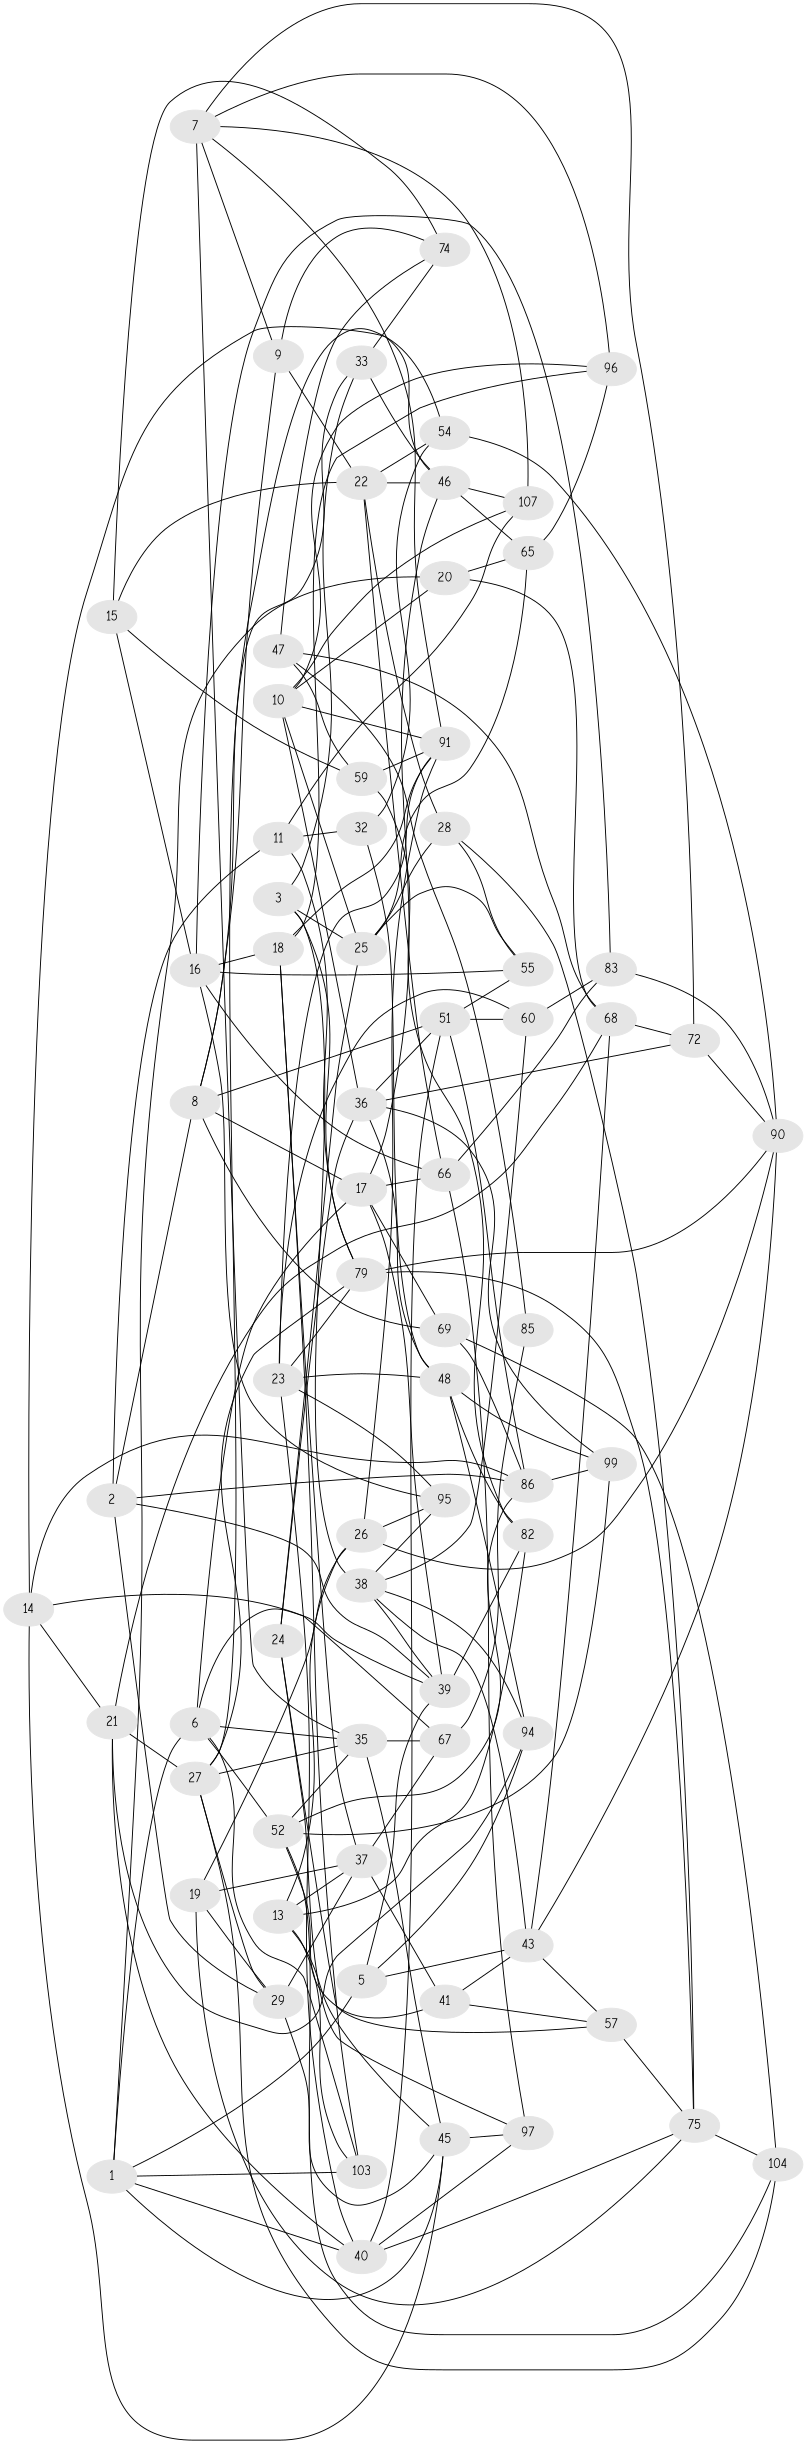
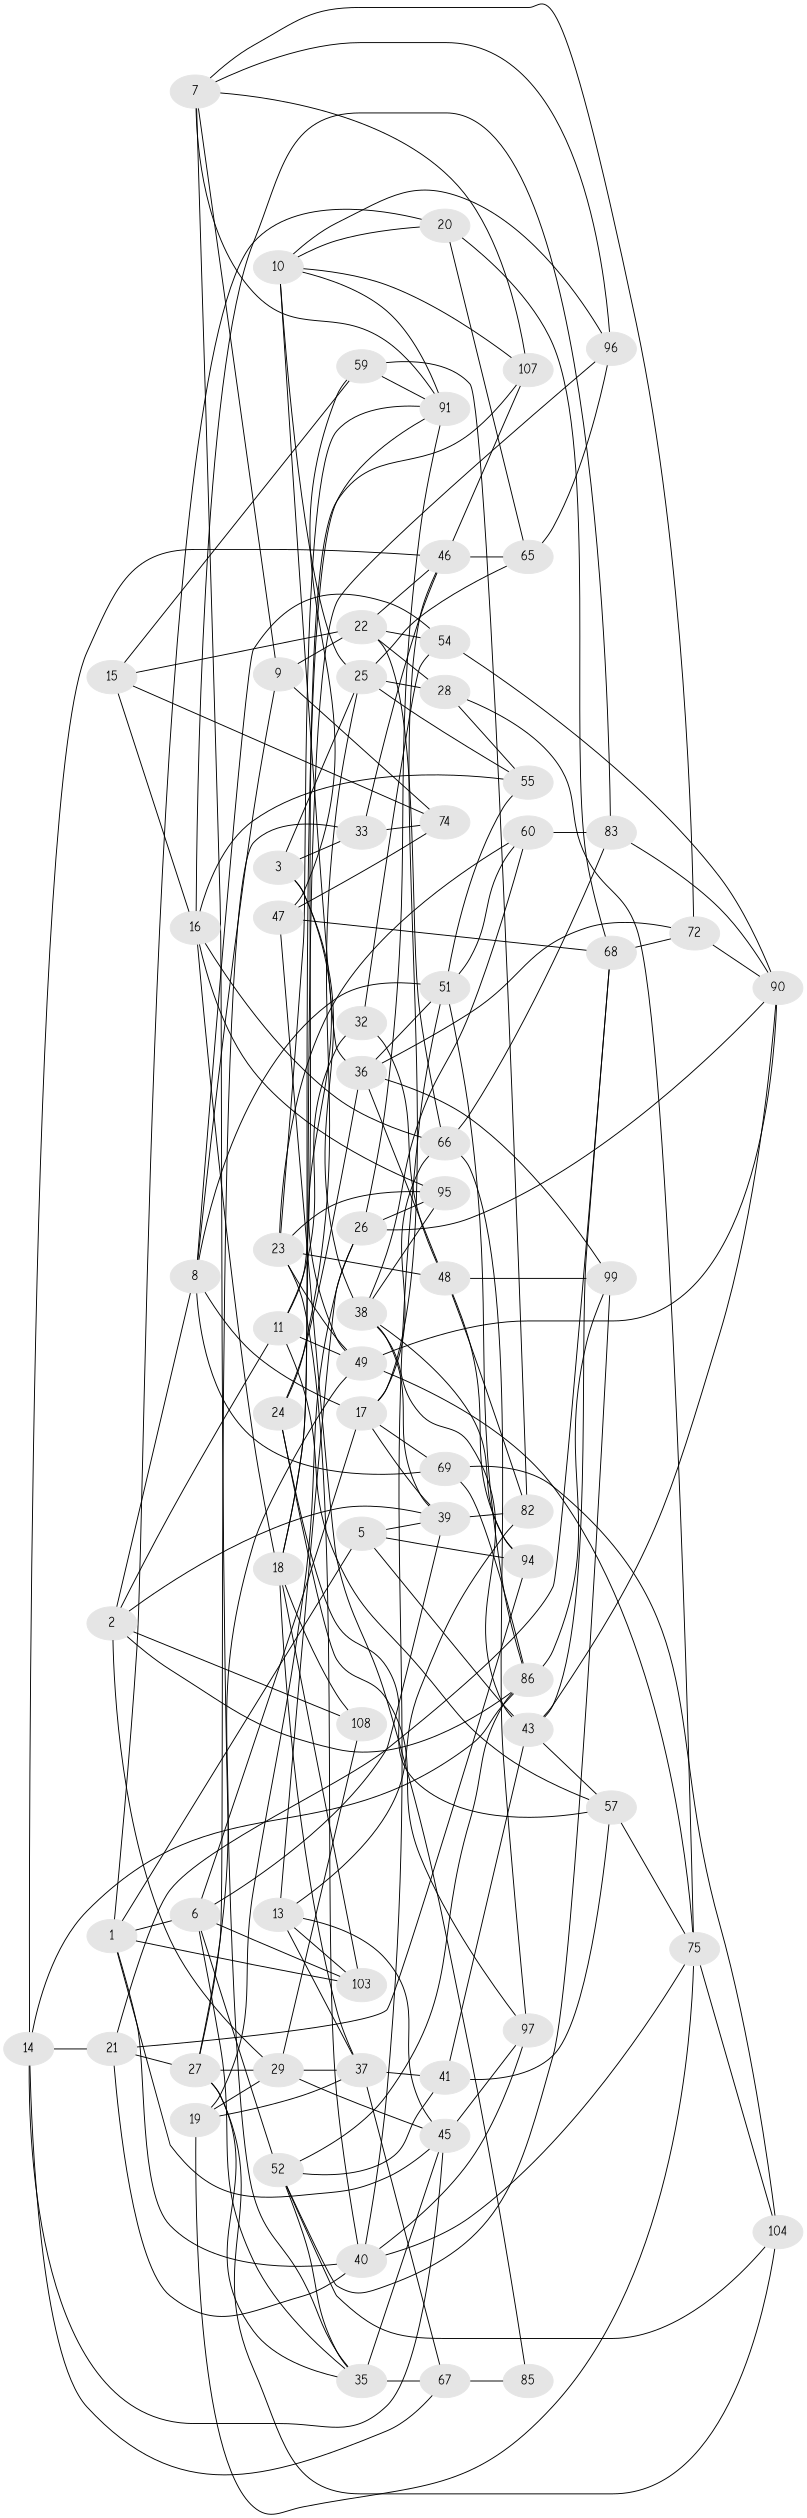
(362, 1275) -> (362, 1364)
none -> (372, 1616)
none -> (362, 1724)
